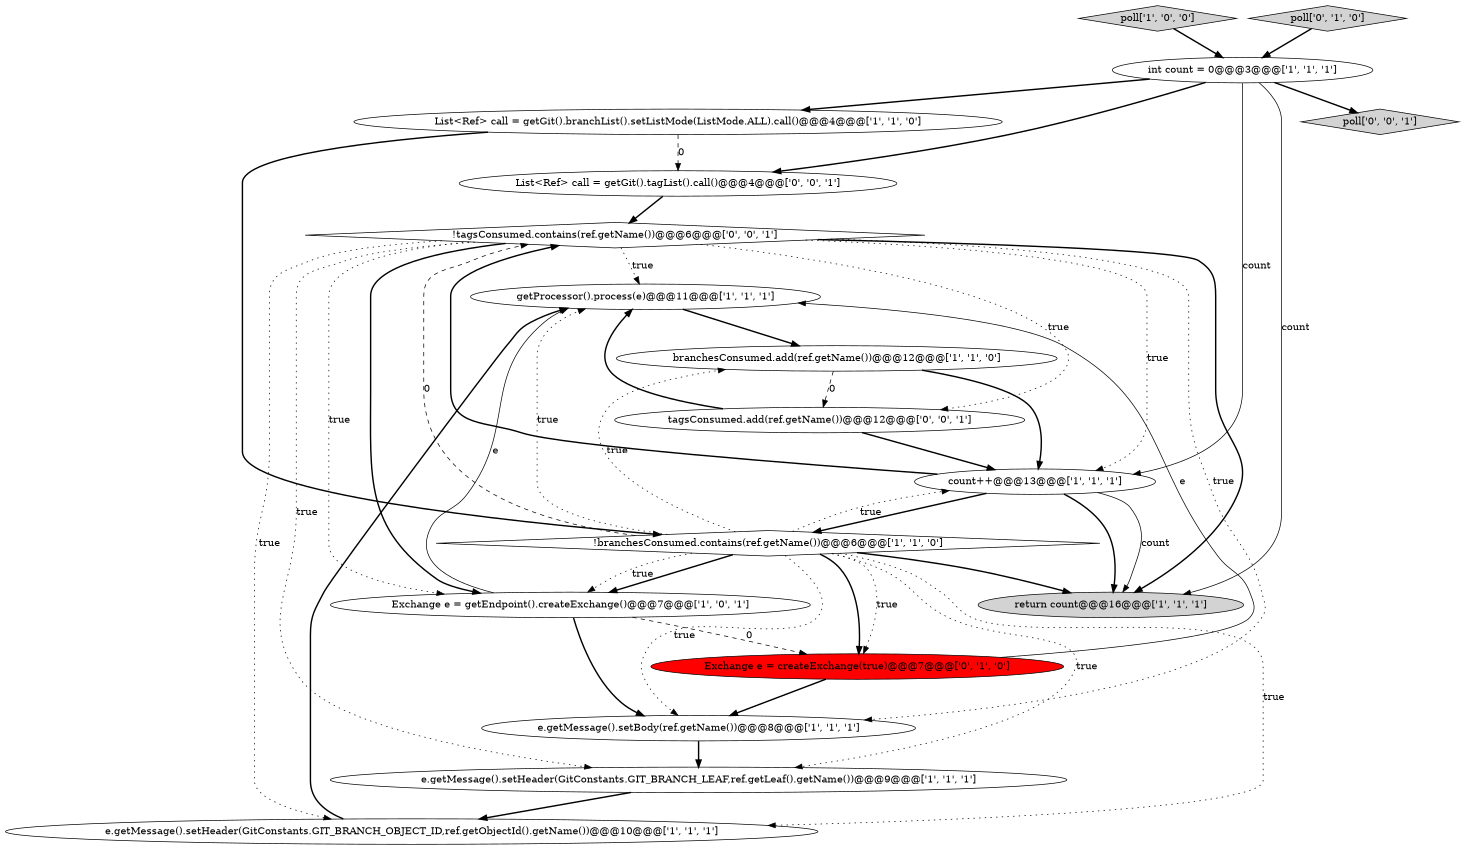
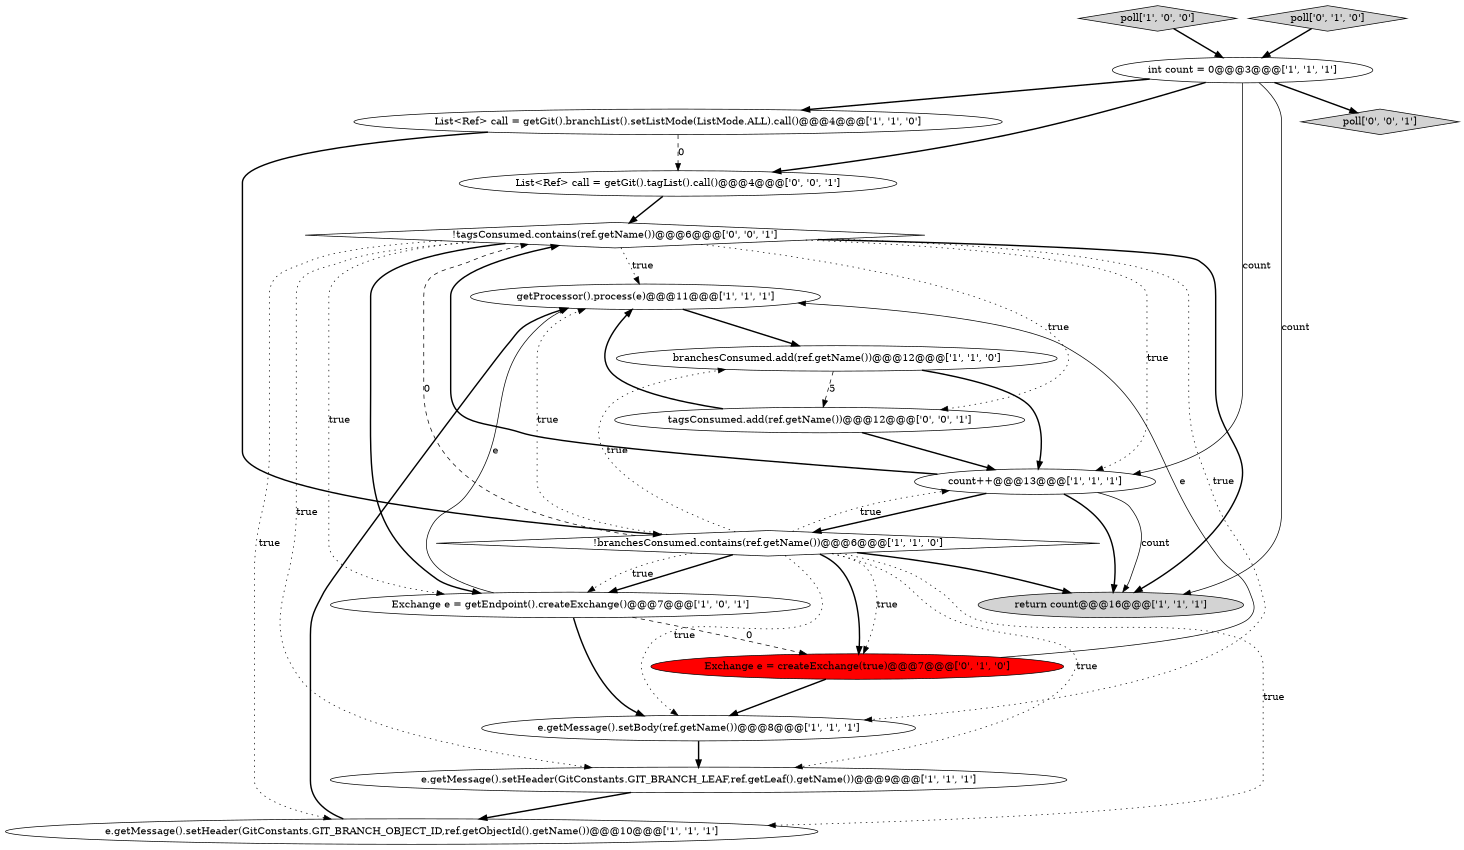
(832, 389) -> (832, 389)
